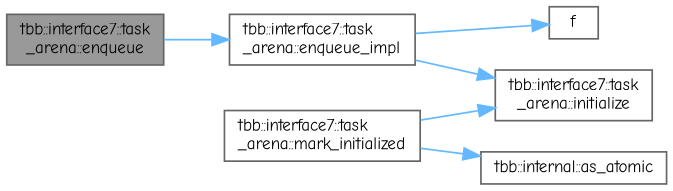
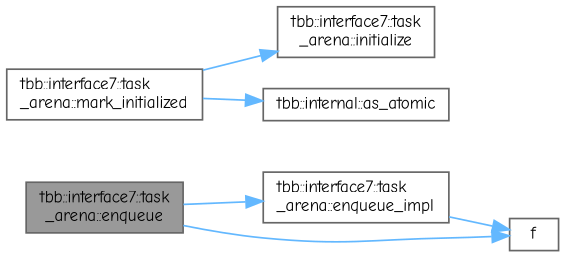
(447, 67) -> none
none -> (337, 242)
